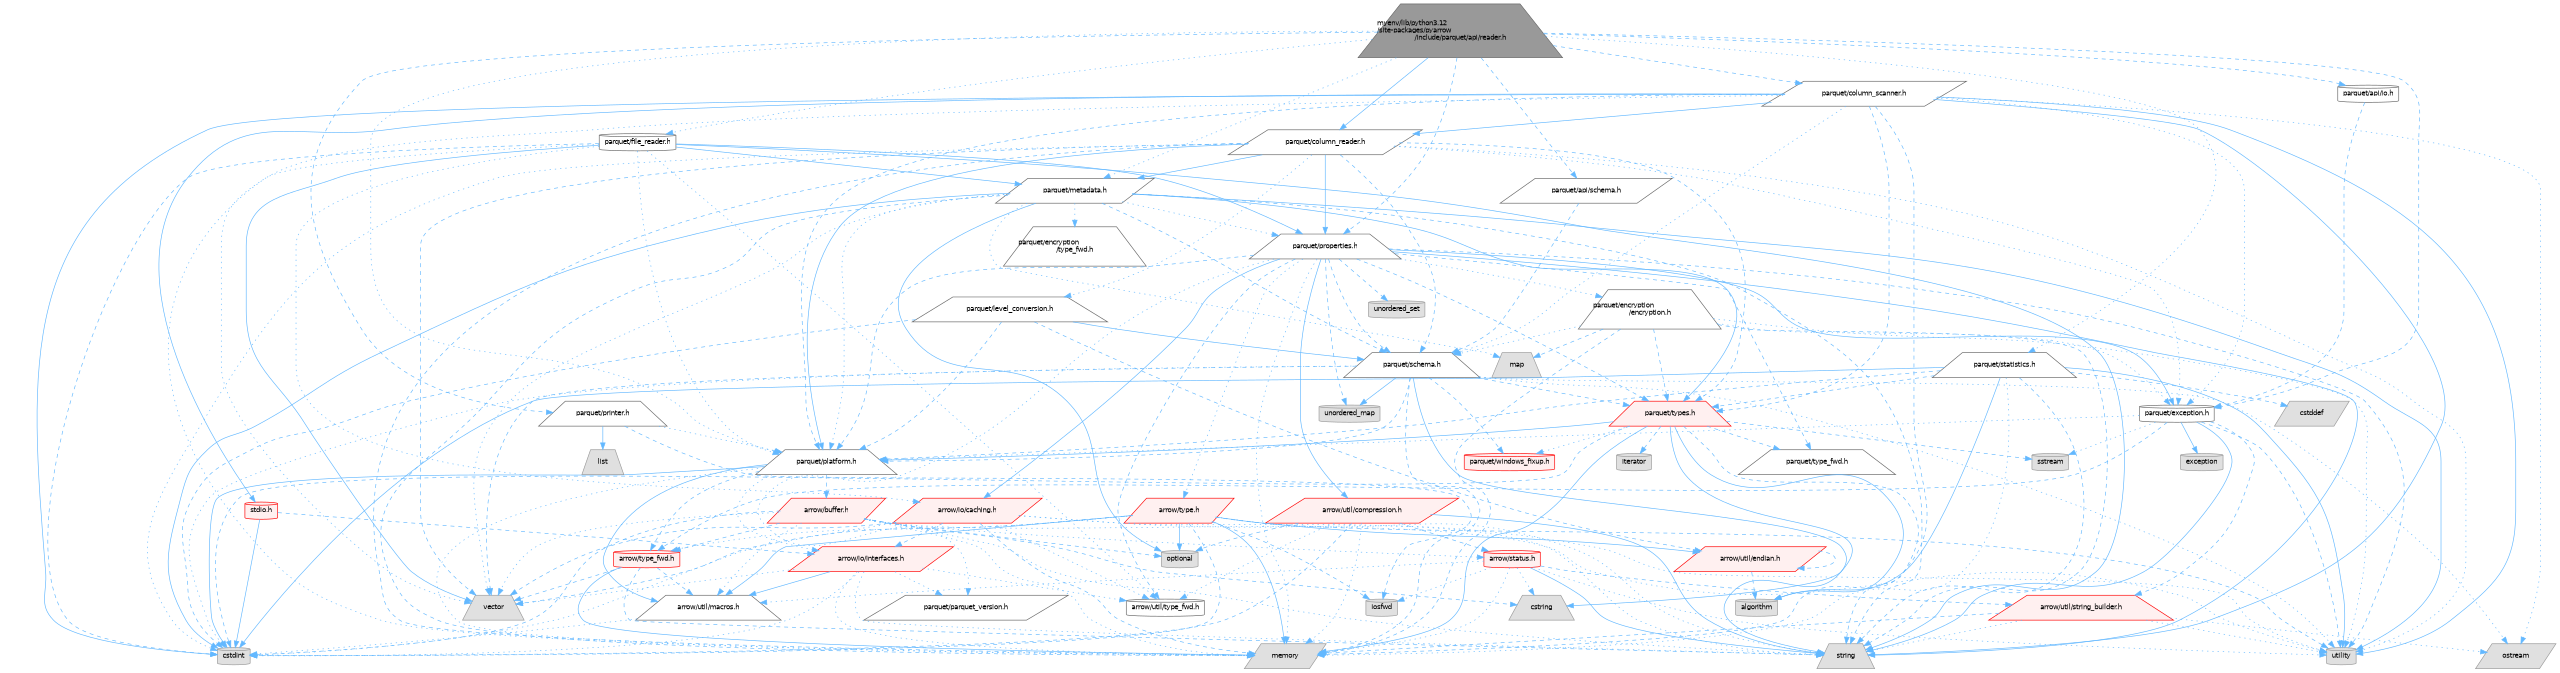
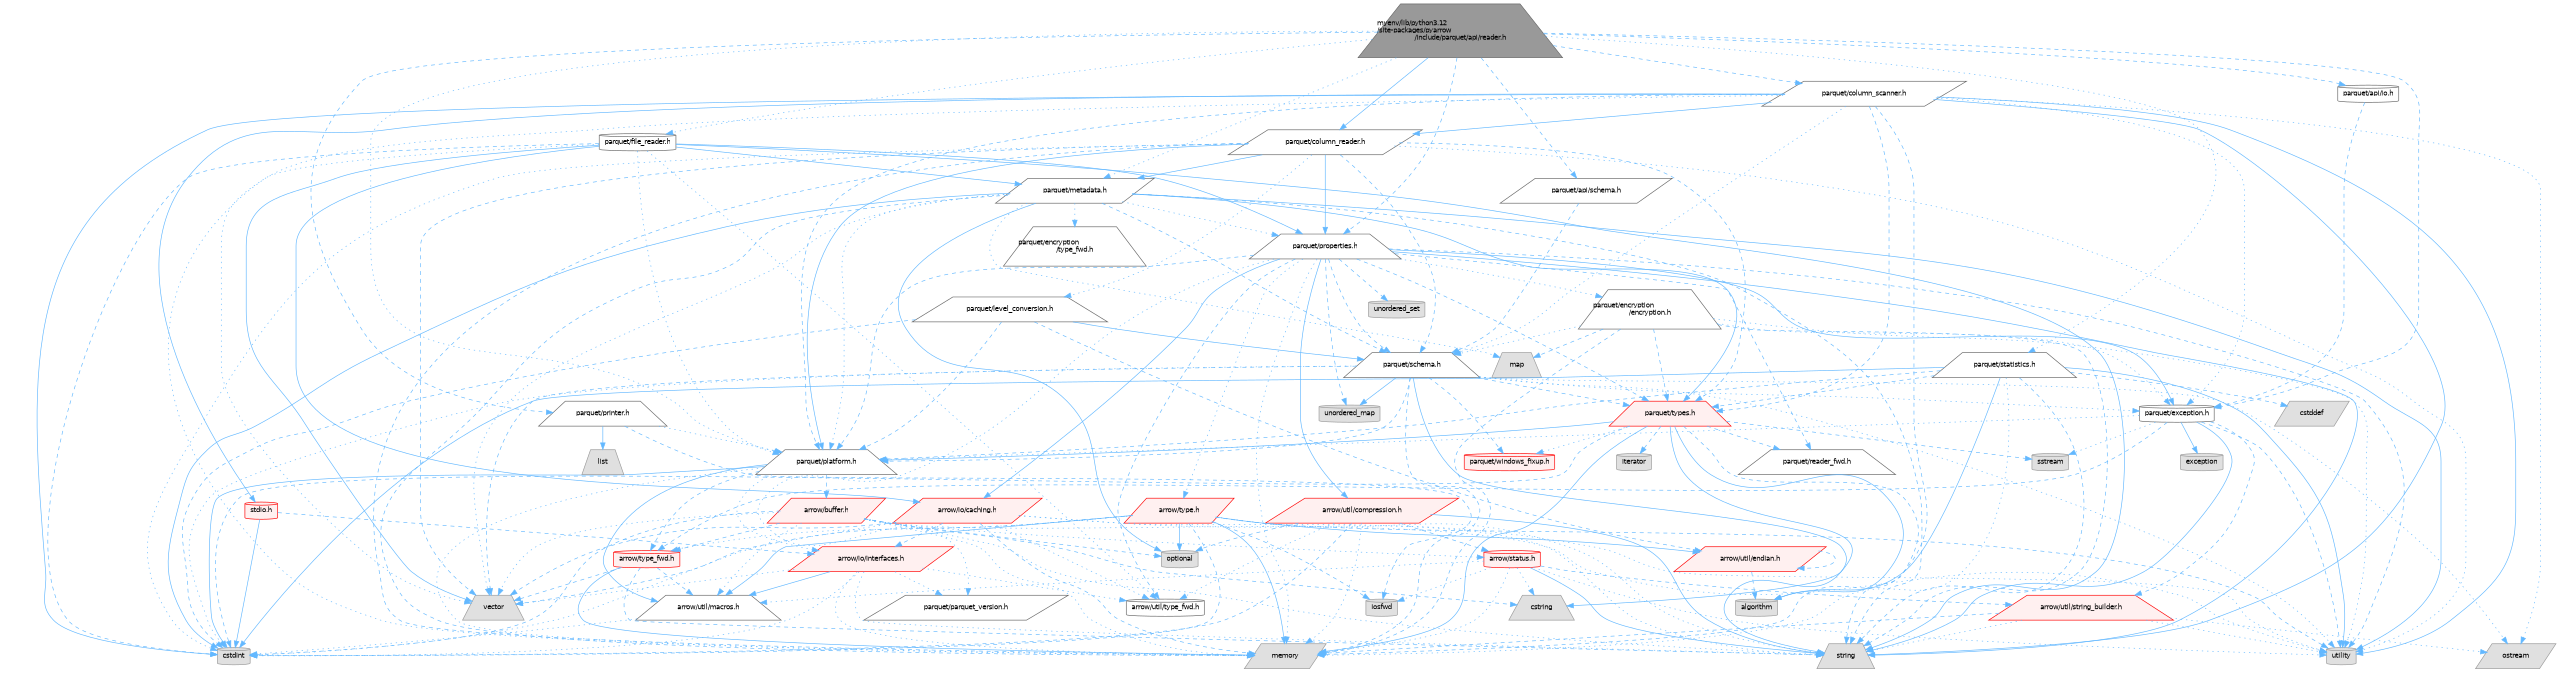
(1834, 207) -> (1822, 396)
(390, 447) -> (390, 447)
(1817, 462) -> (1817, 462)
